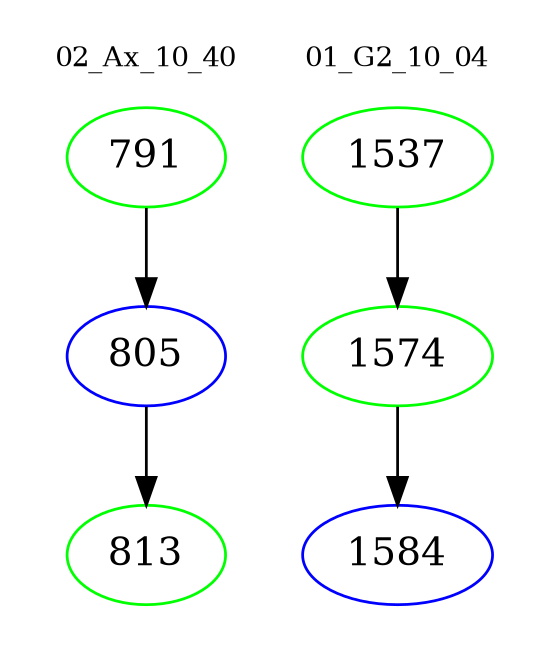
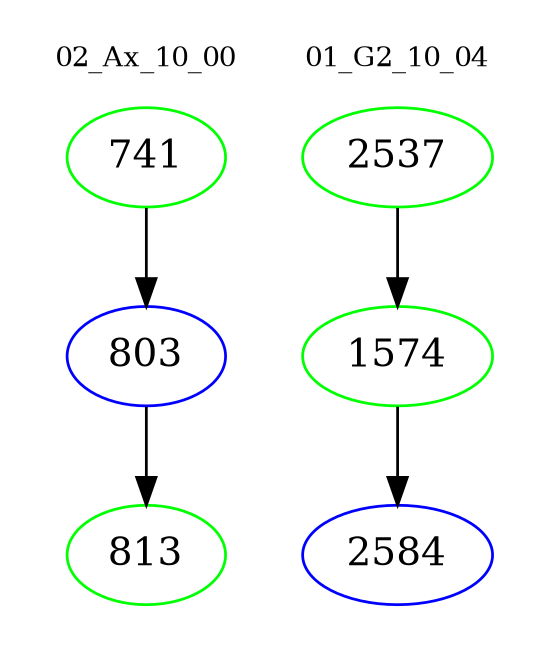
(146, 59) -> (146, 59)
(146, 157) -> (146, 157)
(398, 157) -> (398, 157)
(146, 356) -> (146, 356)
(398, 555) -> (398, 555)
